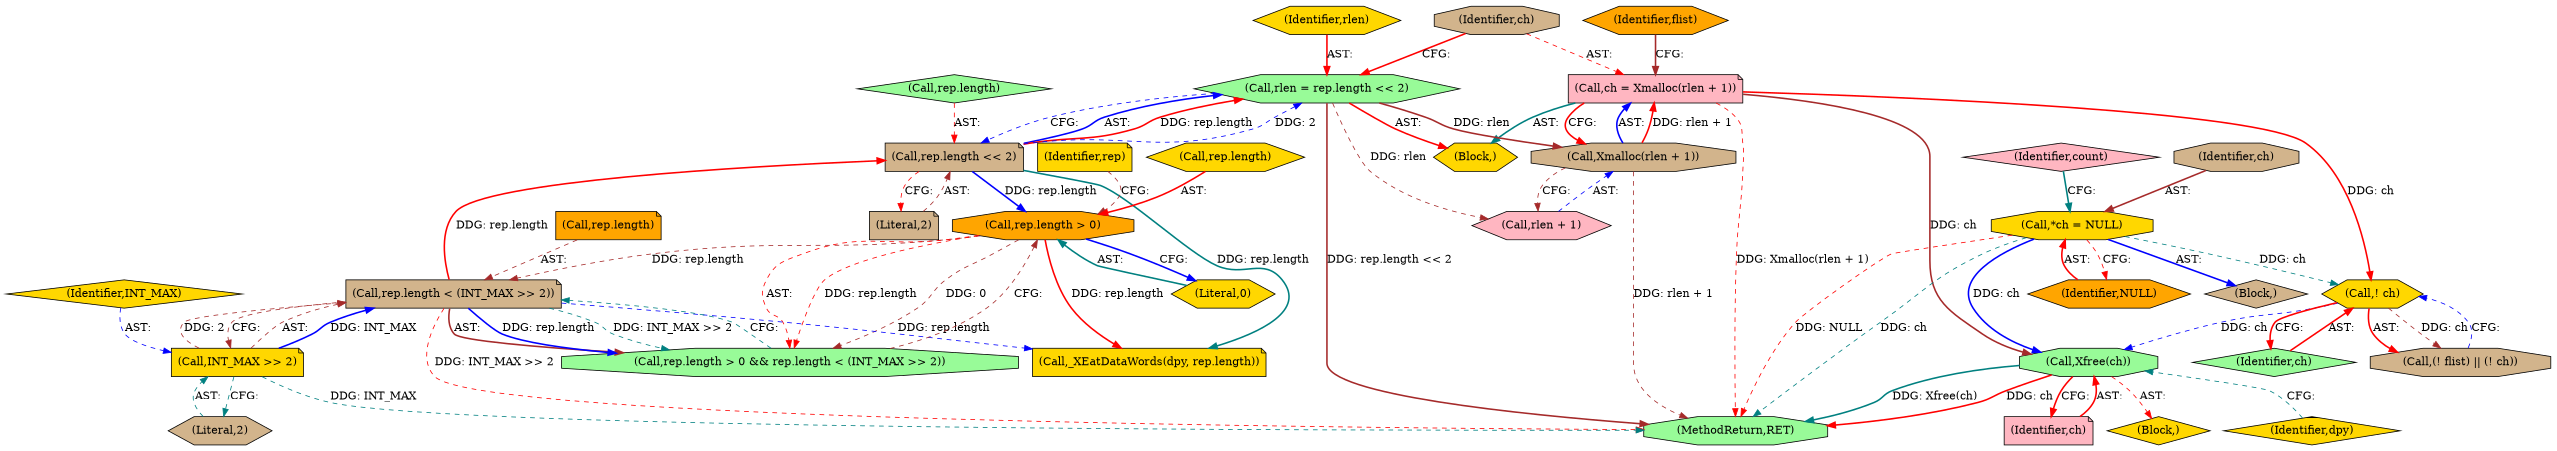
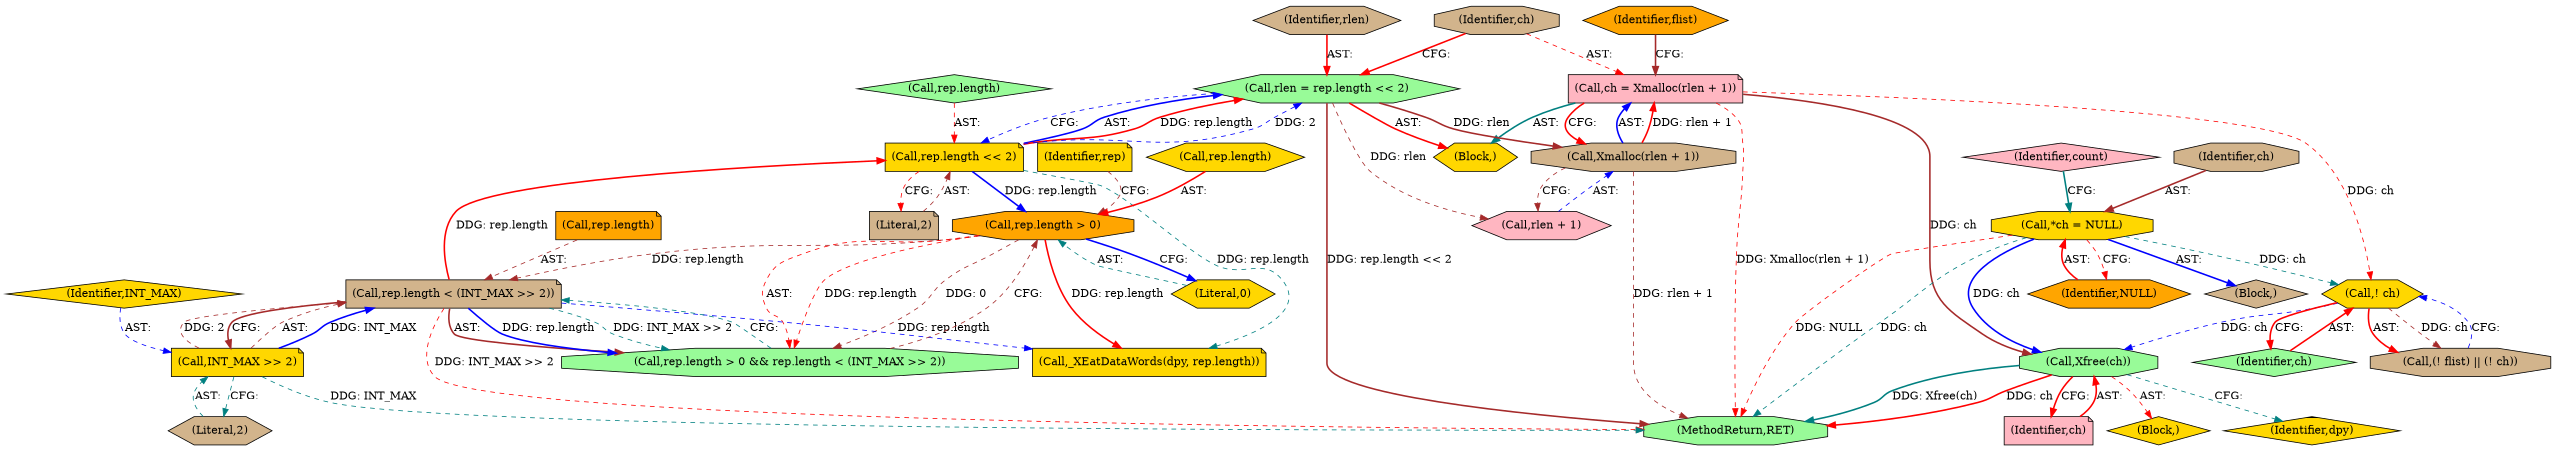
(1327, 20) -> (1327, 20)
(2100, 110) -> (2100, 110)
(954, 157) -> (954, 157)
(1200, 255) -> (1200, 255)
(1123, 272) -> (1123, 272)
(278, 309) -> (278, 309)
(2233, 384) -> (2201, 397)
